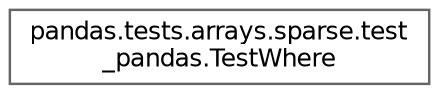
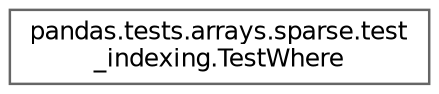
(220, 47) -> (220, 47)
